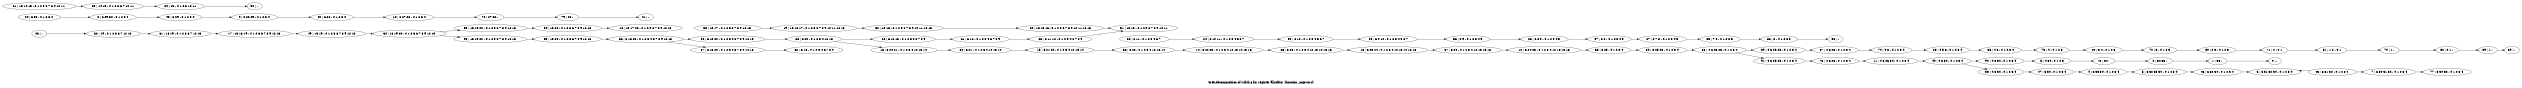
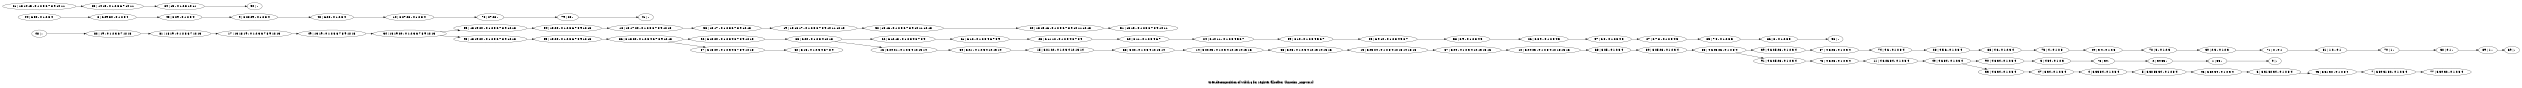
none -> (687, 28)
(1102, 34) -> (1105, 39)
(2305, 71) -> (2303, 73)
